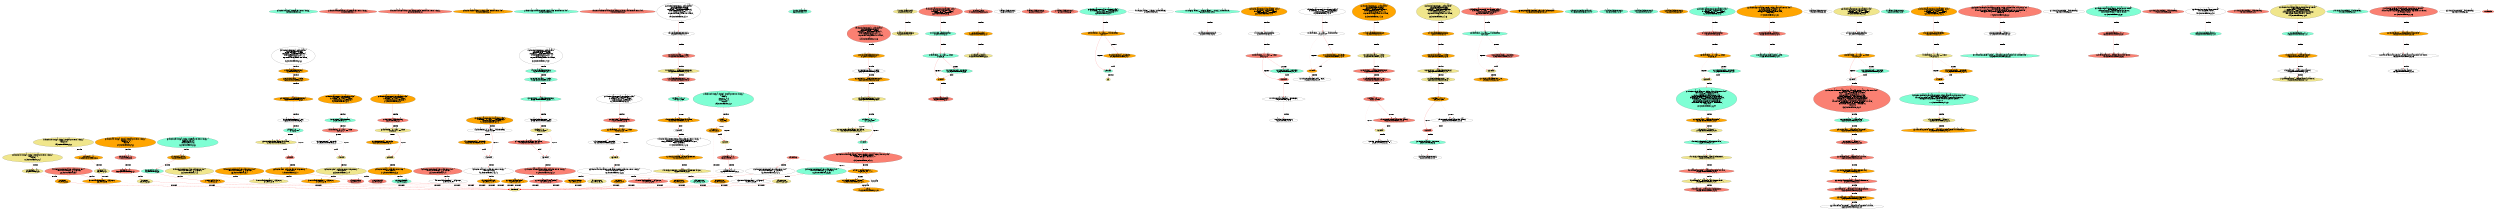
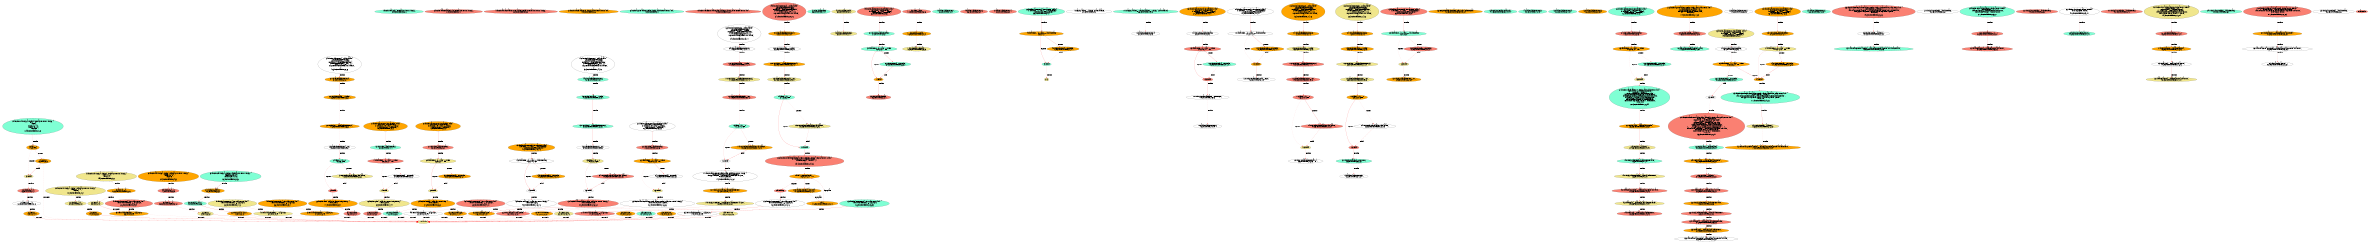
(1007, 12) -> (946, 12)
(2298, 34) -> (2171, 34)
(1850, 67) -> (1746, 72)
none -> (725, 142)
(826, 164) -> (792, 183)
